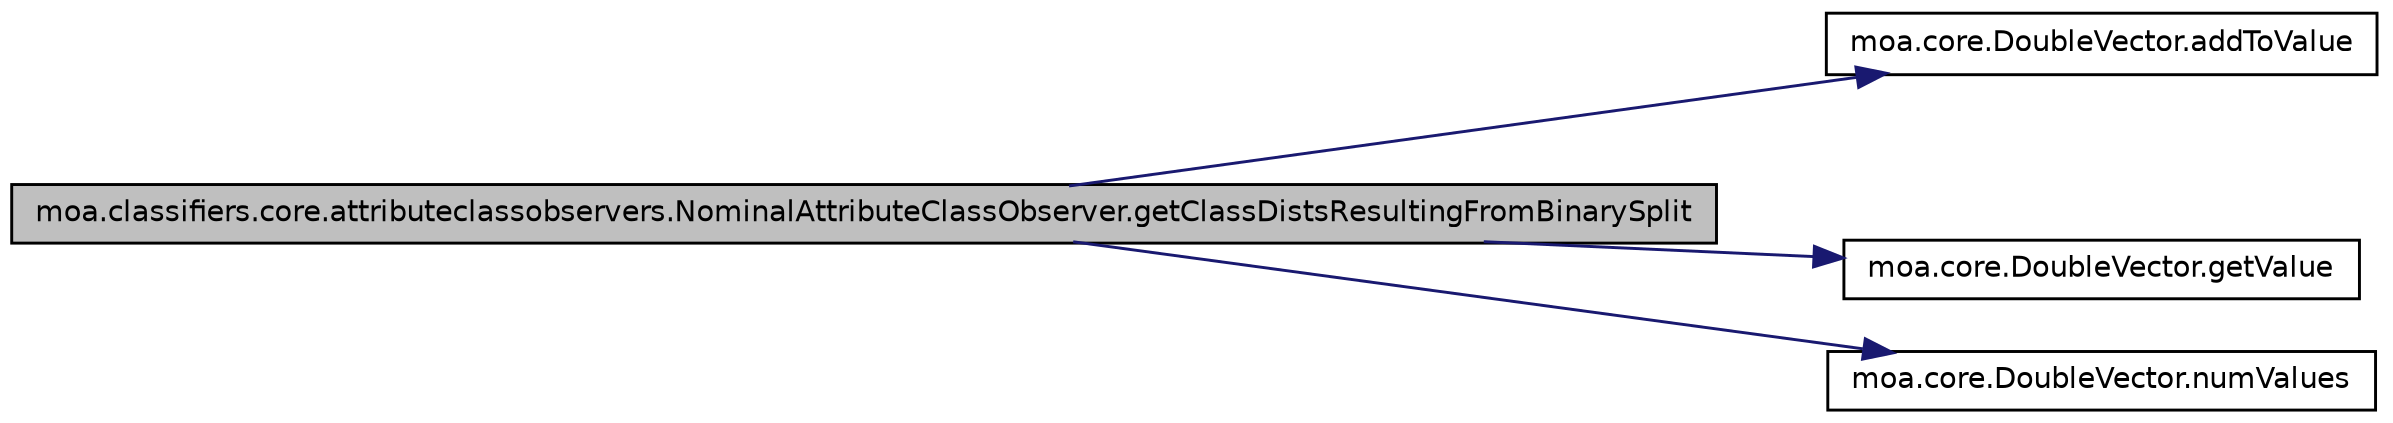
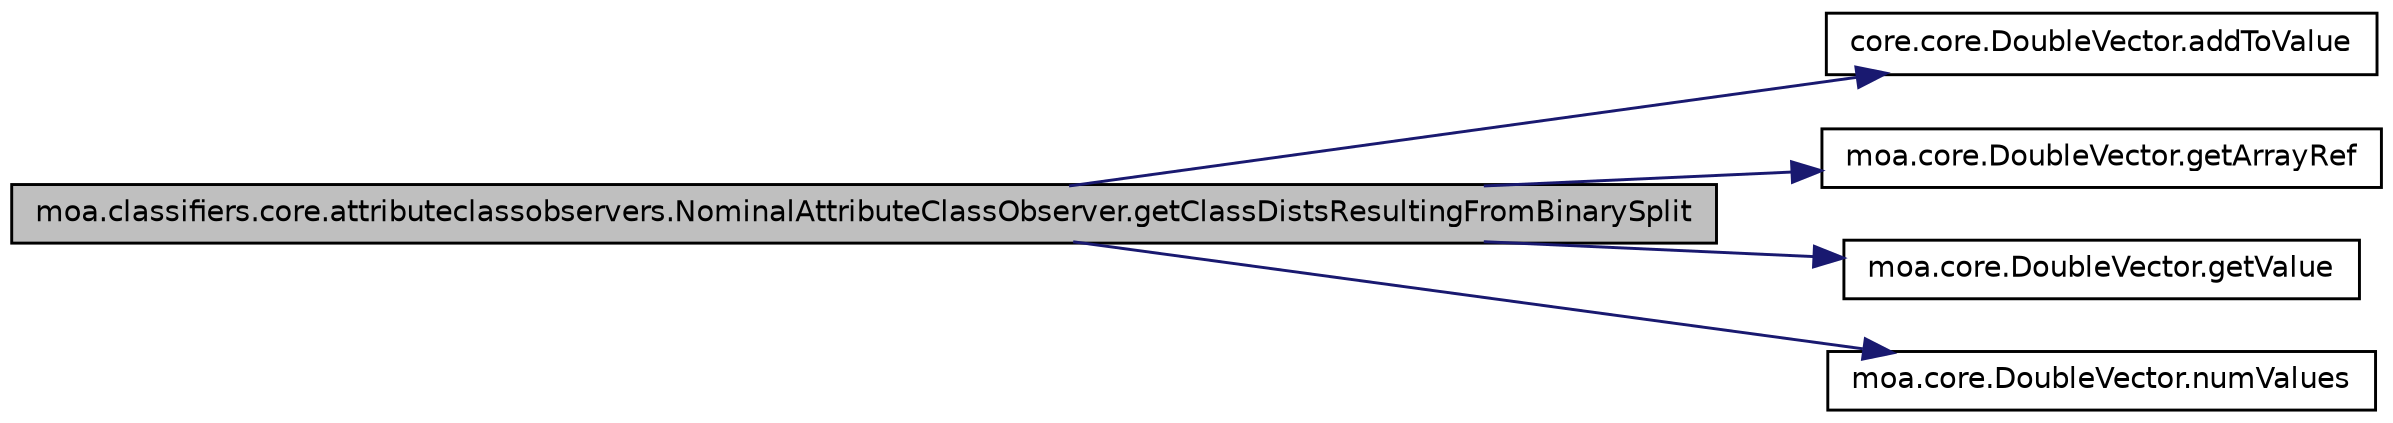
(2102, 44) -> (2102, 44)
none -> (2102, 158)
